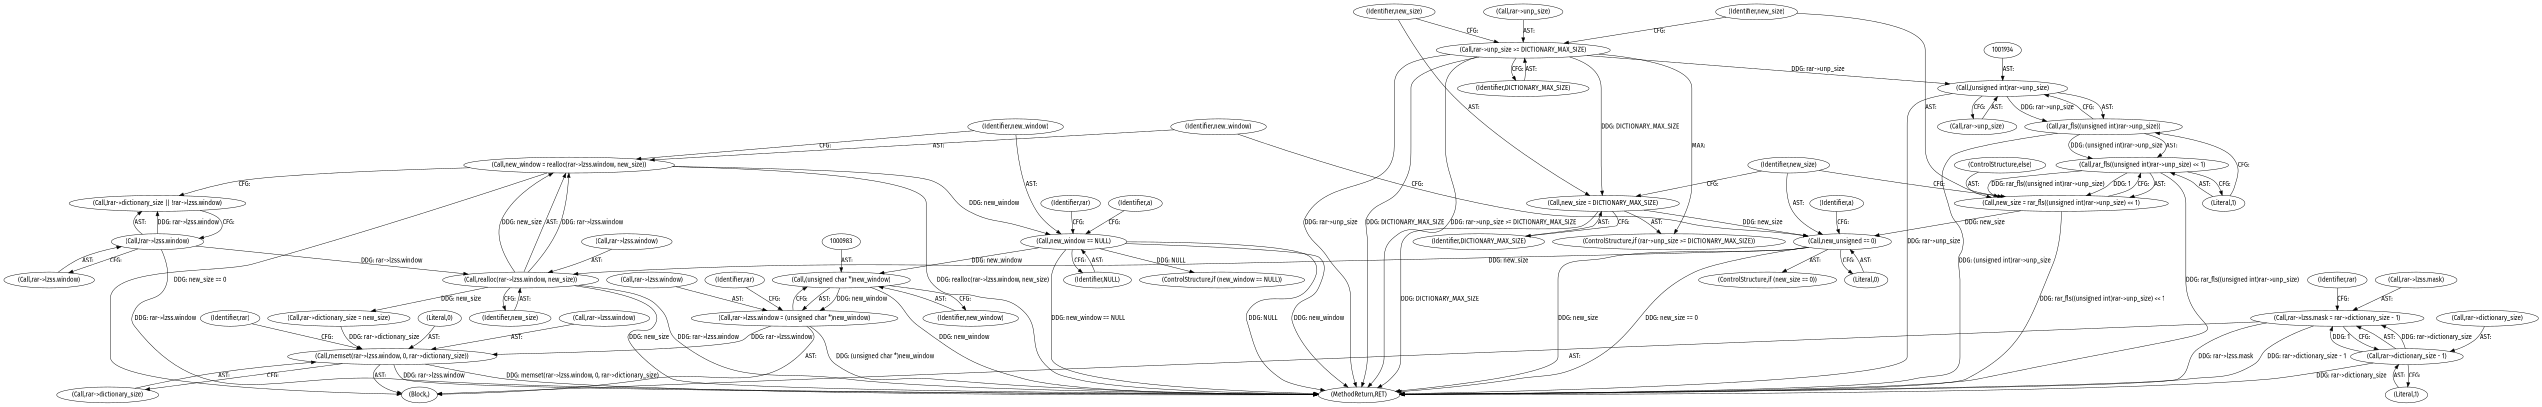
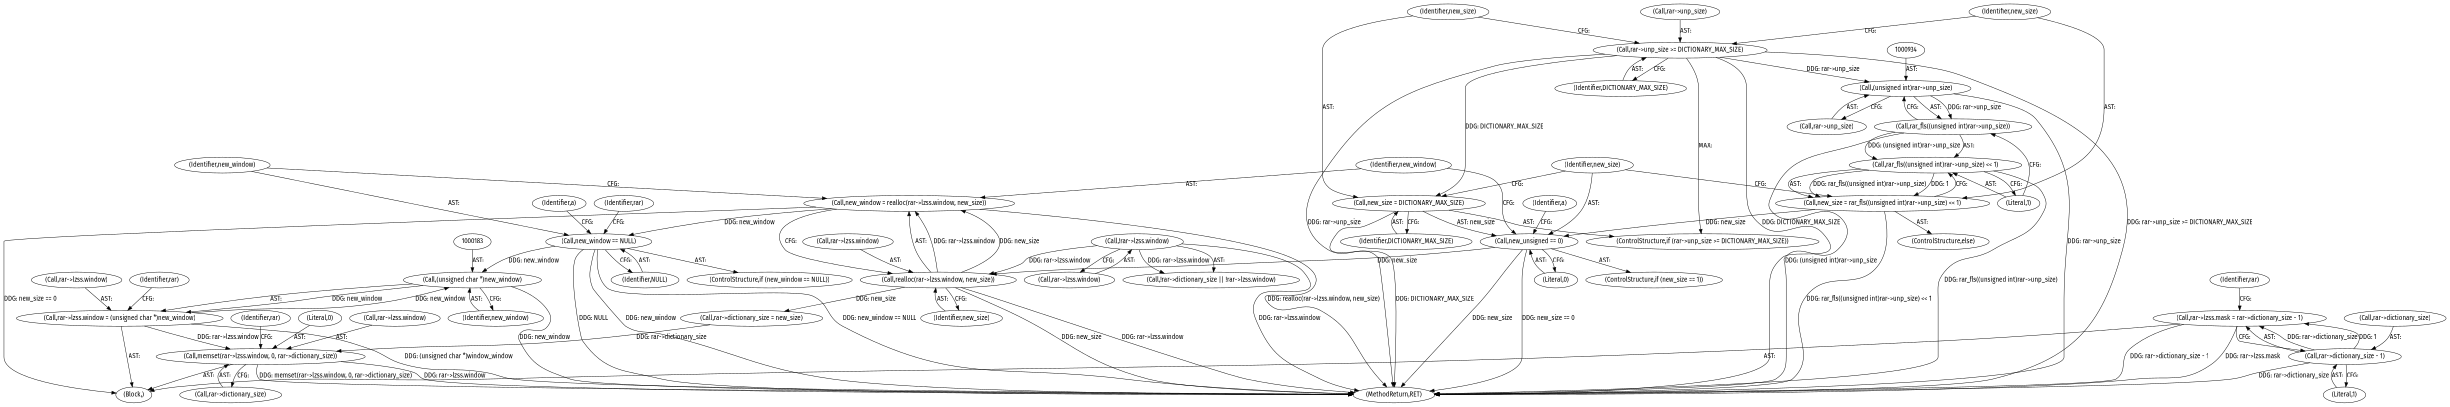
(2003, 50) -> (1906, 50)
(326, 173) -> (796, 255)
(1967, 185) -> (1911, 221)
(222, 223) -> none
(1763, 223) -> (1476, 223)
(841, 242) -> (472, 242)
(1171, 261) -> (701, 261)
(1768, 280) -> (1654, 280)
(2416, 280) -> none
(803, 299) -> (440, 299)
(885, 357) -> (459, 357)
